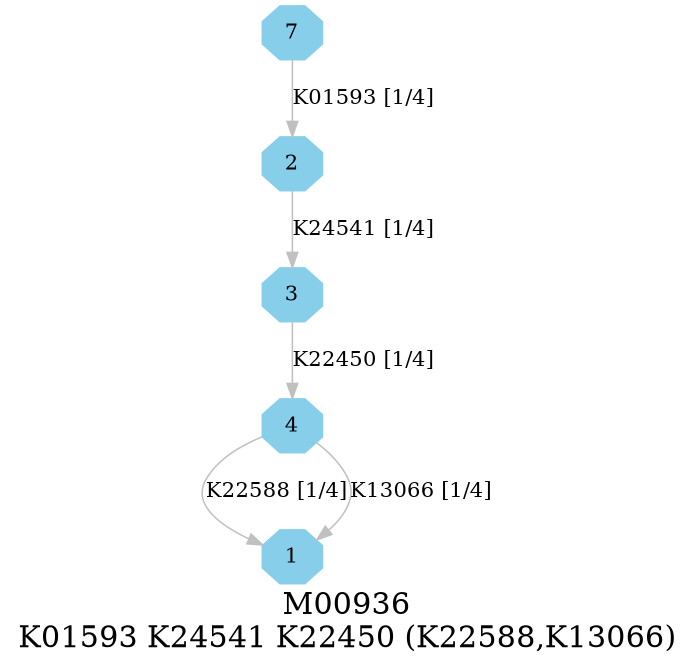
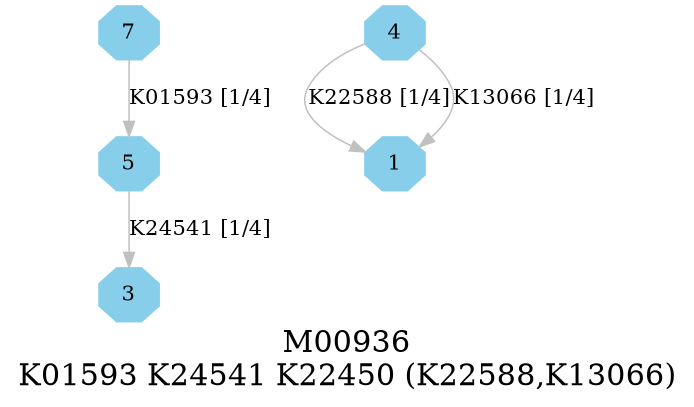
(292, 164) -> (129, 164)
(292, 352) -> none
